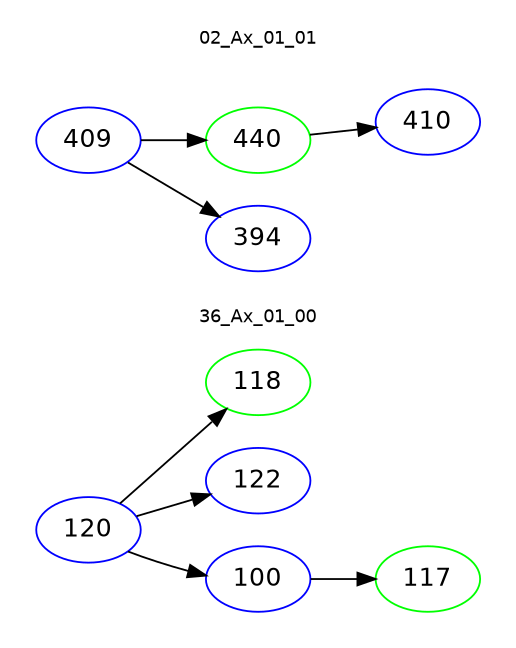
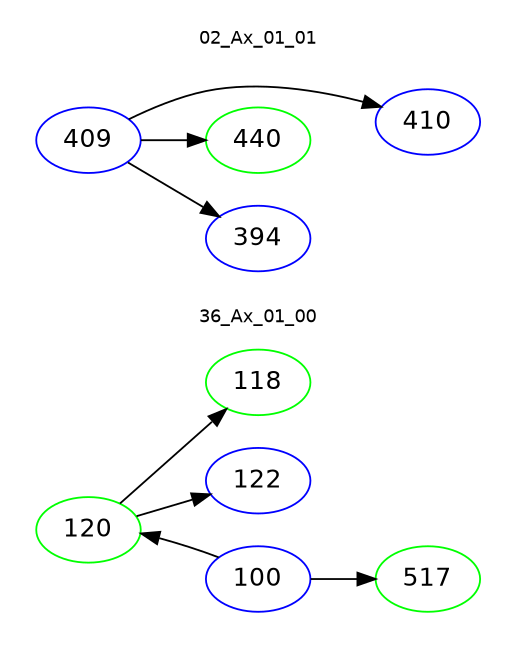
(334, 132) -> (244, 87)
(88, 530) -> (88, 530)
(158, 562) -> (189, 547)
(428, 579) -> (428, 579)
